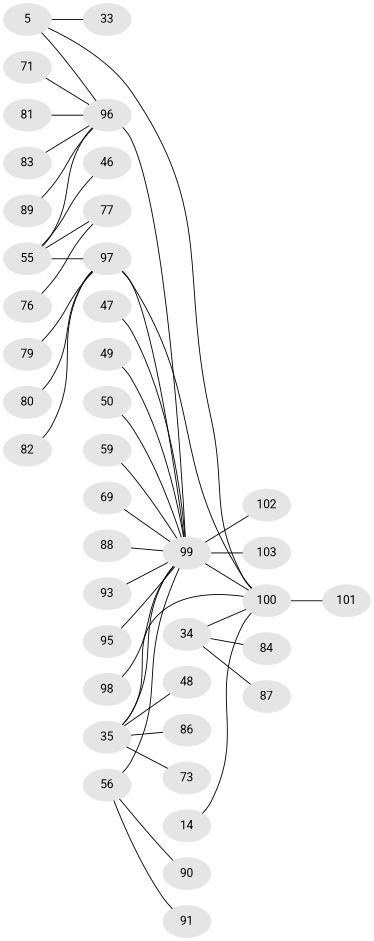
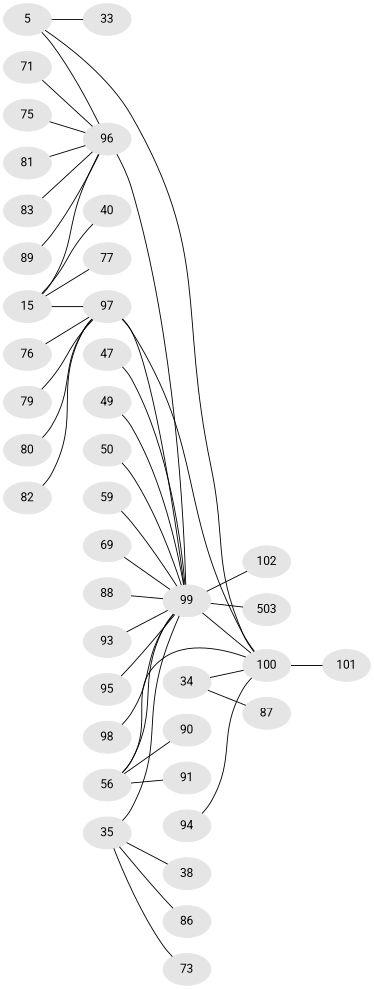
none -> (27, 115)
(107, 163) -> (107, 211)
(27, 259) -> (27, 307)
(64, 264) -> (67, 331)
(267, 553) -> (267, 610)
(172, 605) -> (173, 653)
(267, 649) -> none
(187, 682) -> (187, 874)
(187, 826) -> (187, 826)
